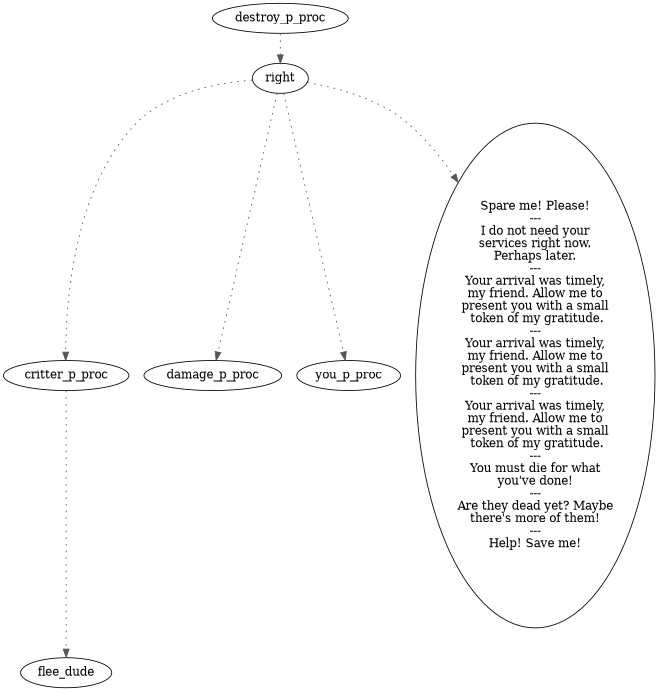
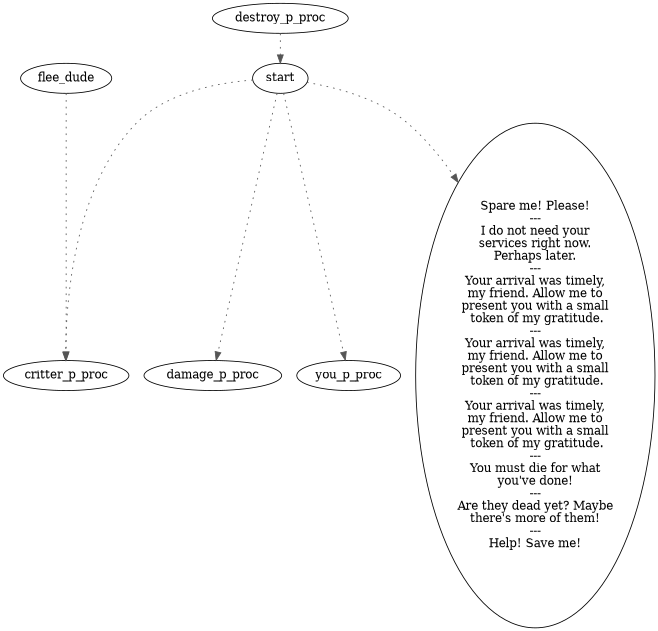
(280, 78) -> (280, 78)
(66, 520) -> (66, 223)
